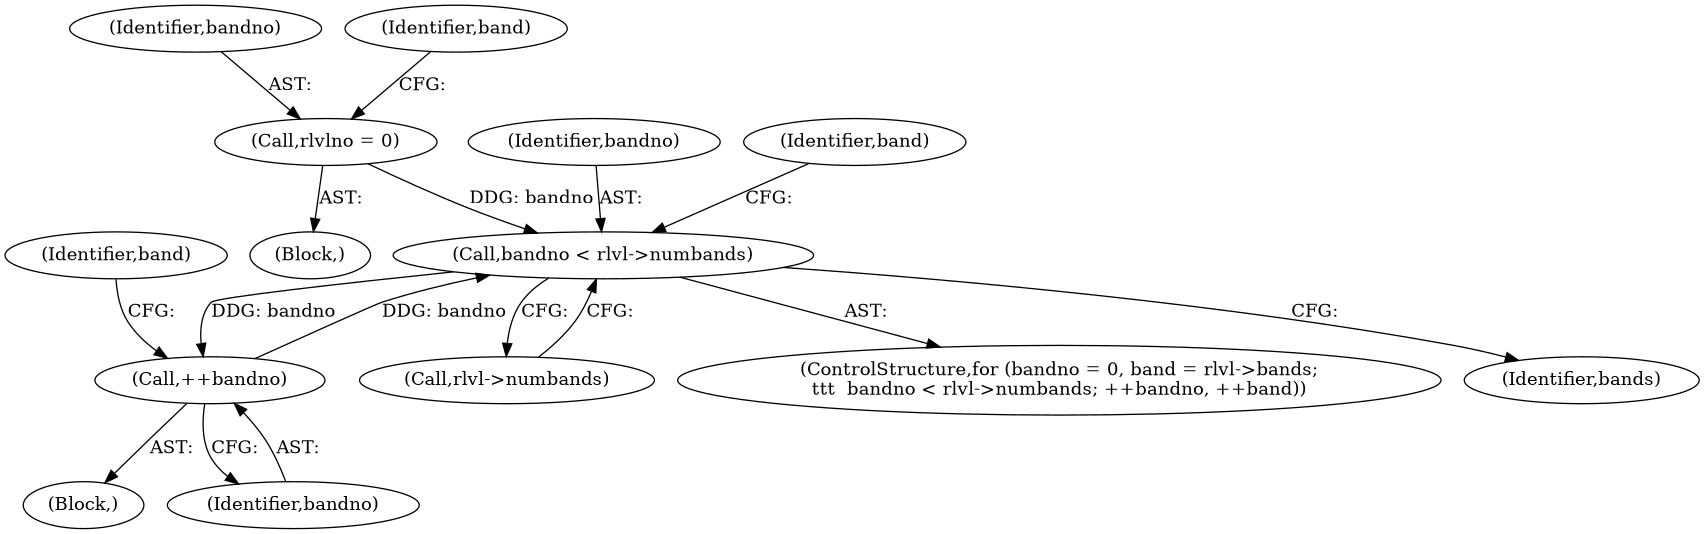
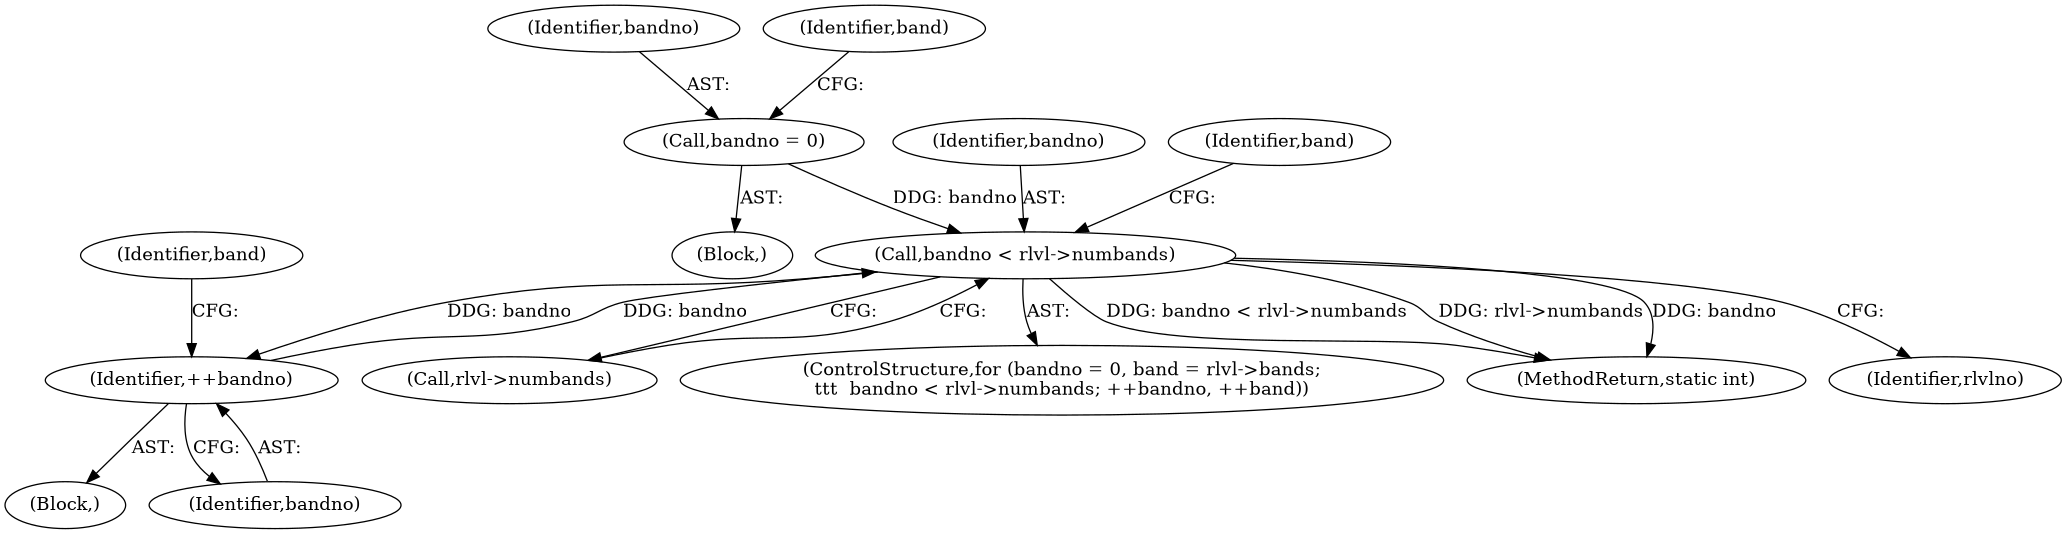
(326, 142) -> (744, 142)
(210, 380) -> (192, 380)
(1582, 380) -> (1945, 380)
none -> (1636, 380)
